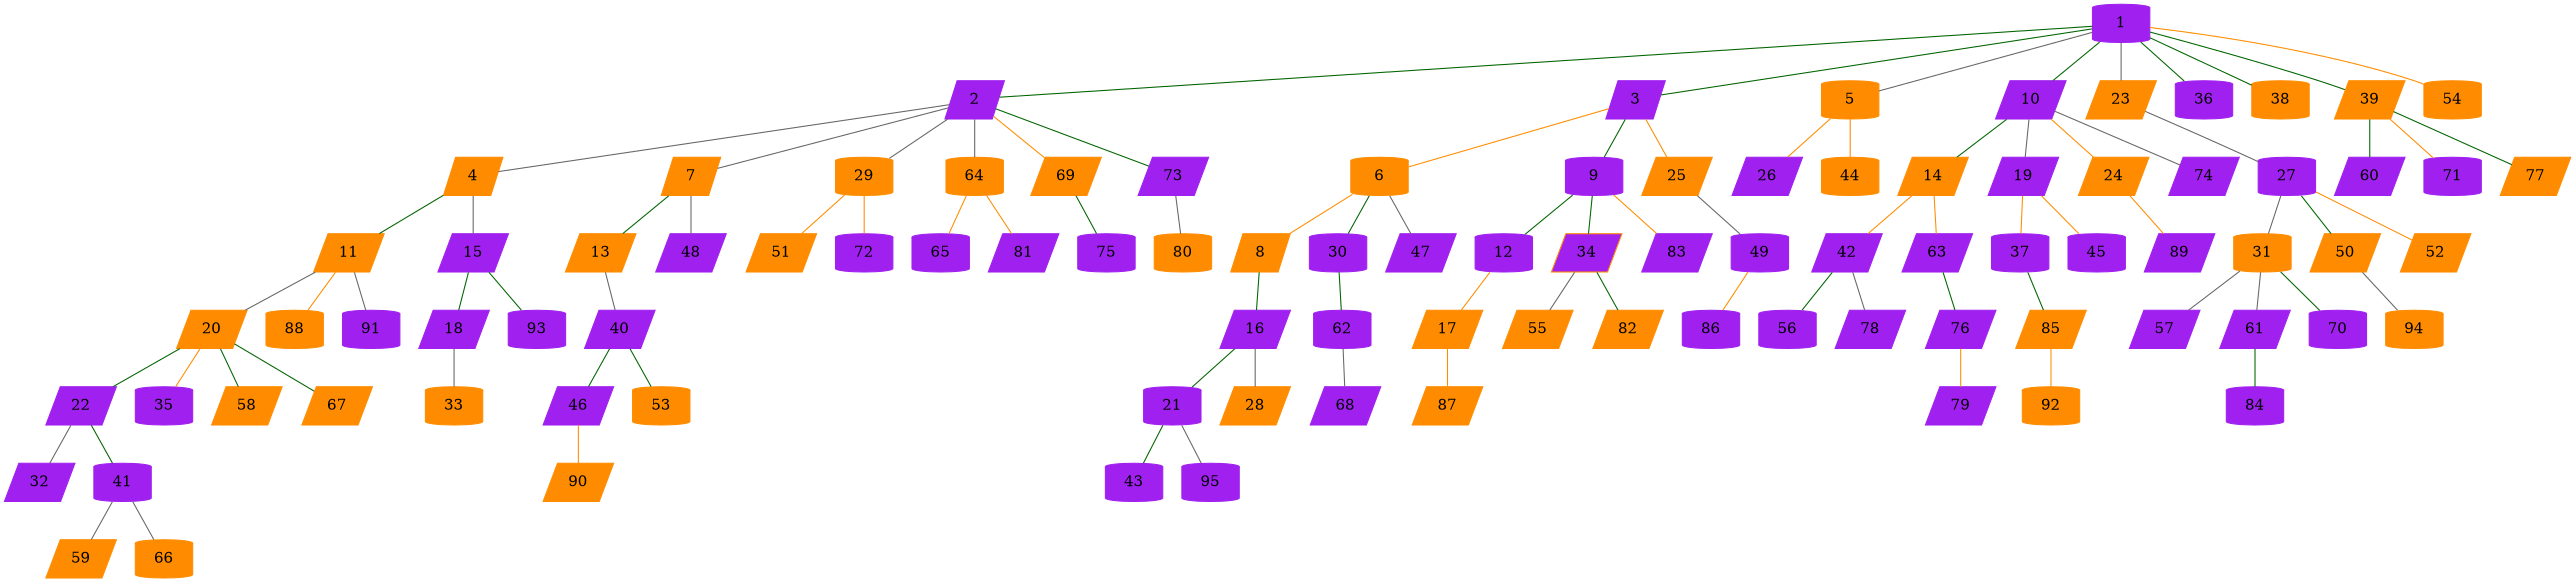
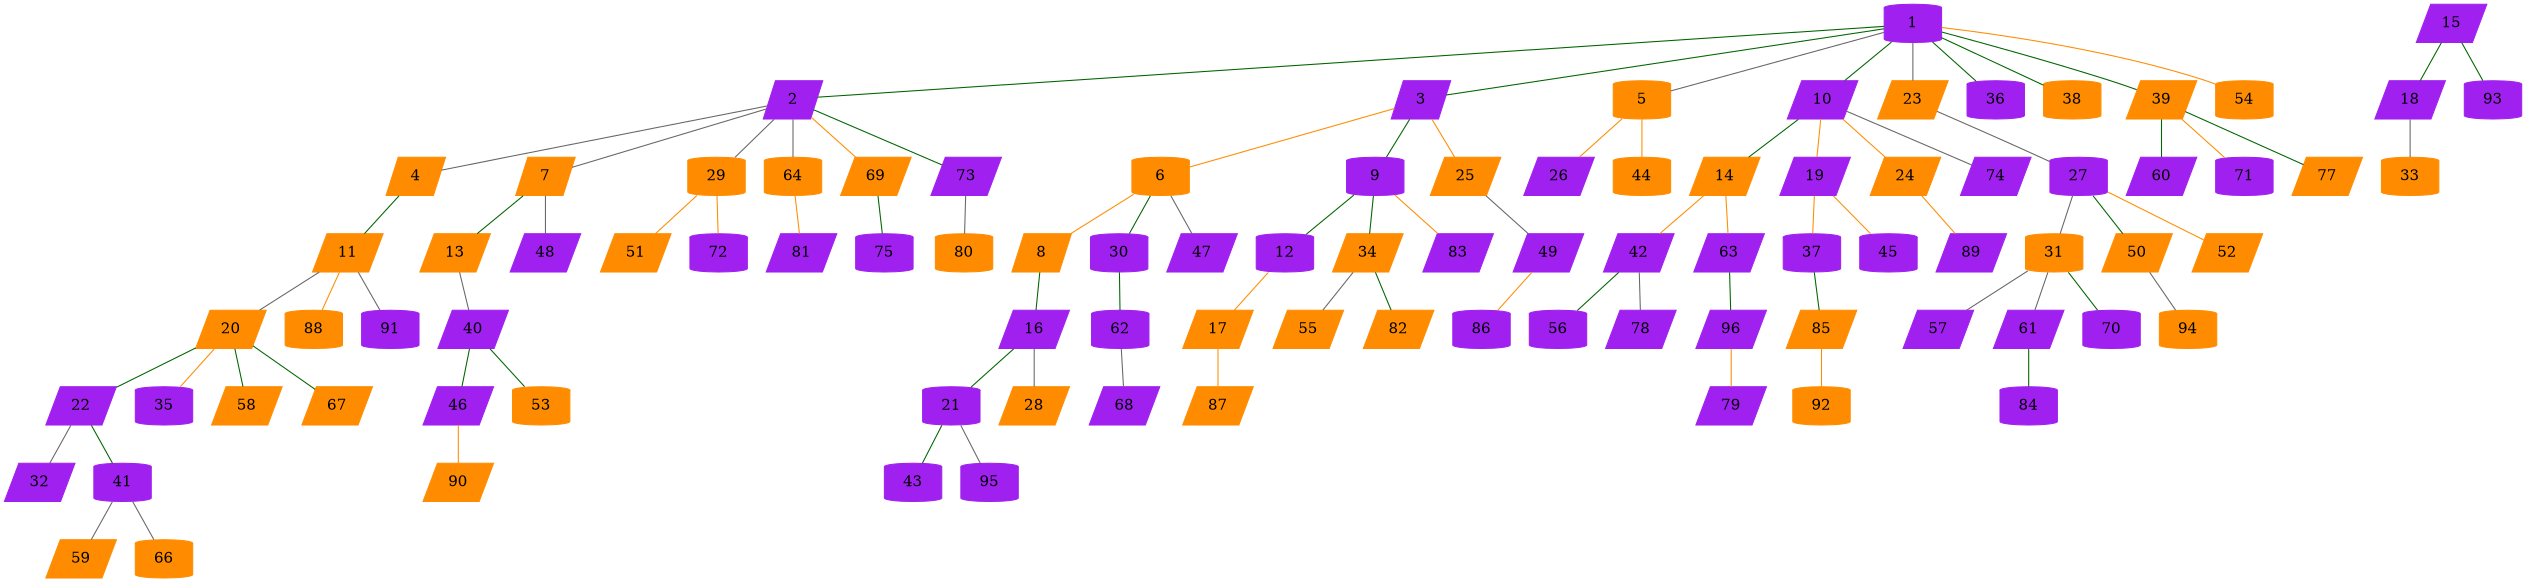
(2027, 138) -> (1819, 138)
(473, 215) -> none
(941, 253) -> none
(1587, 253) -> (1368, 253)
(1760, 253) -> (1548, 253)
(1961, 329) -> (1731, 329)
